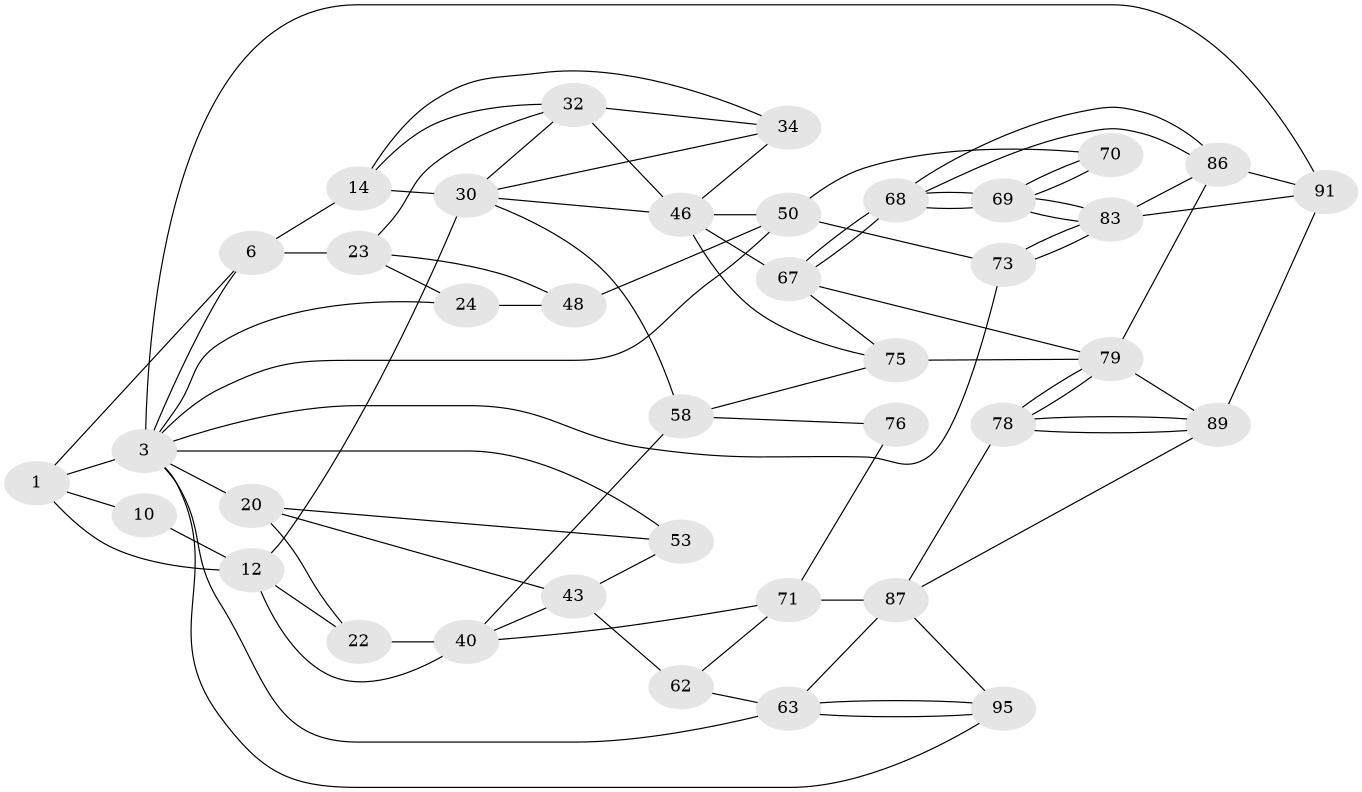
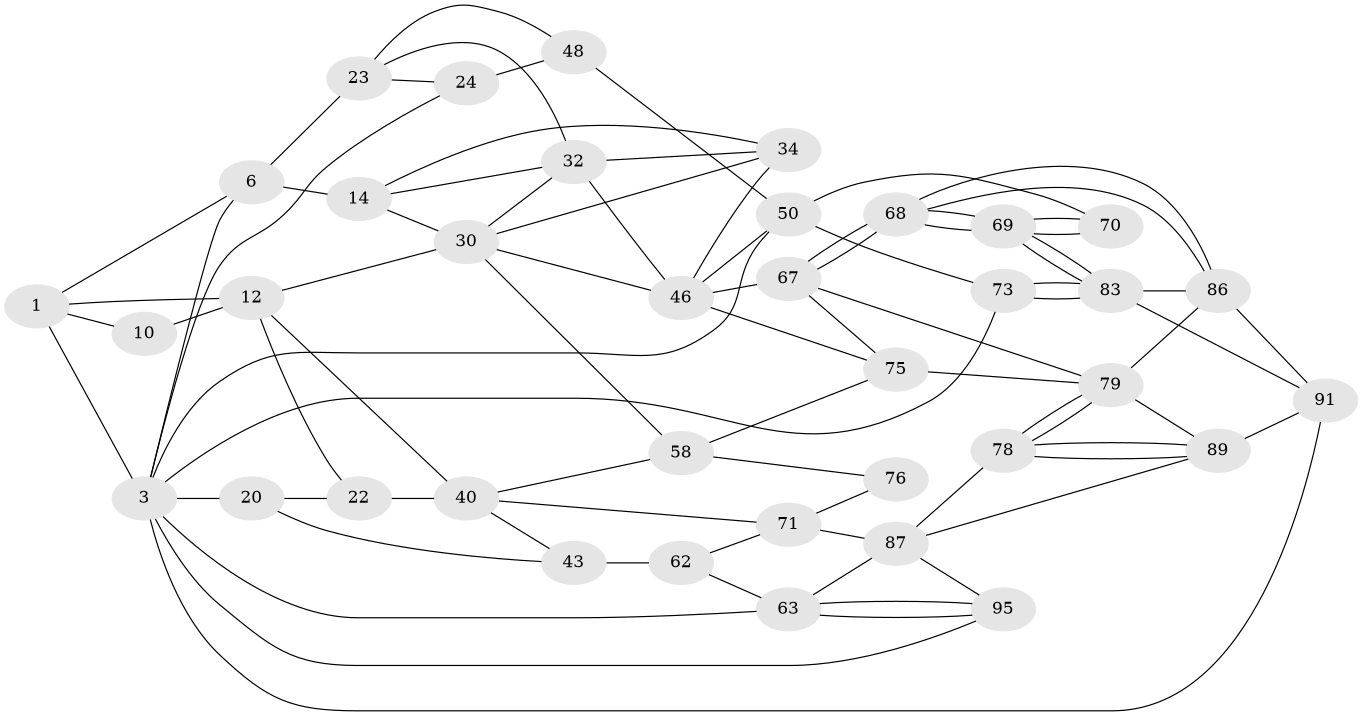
(681, 542) -> none
